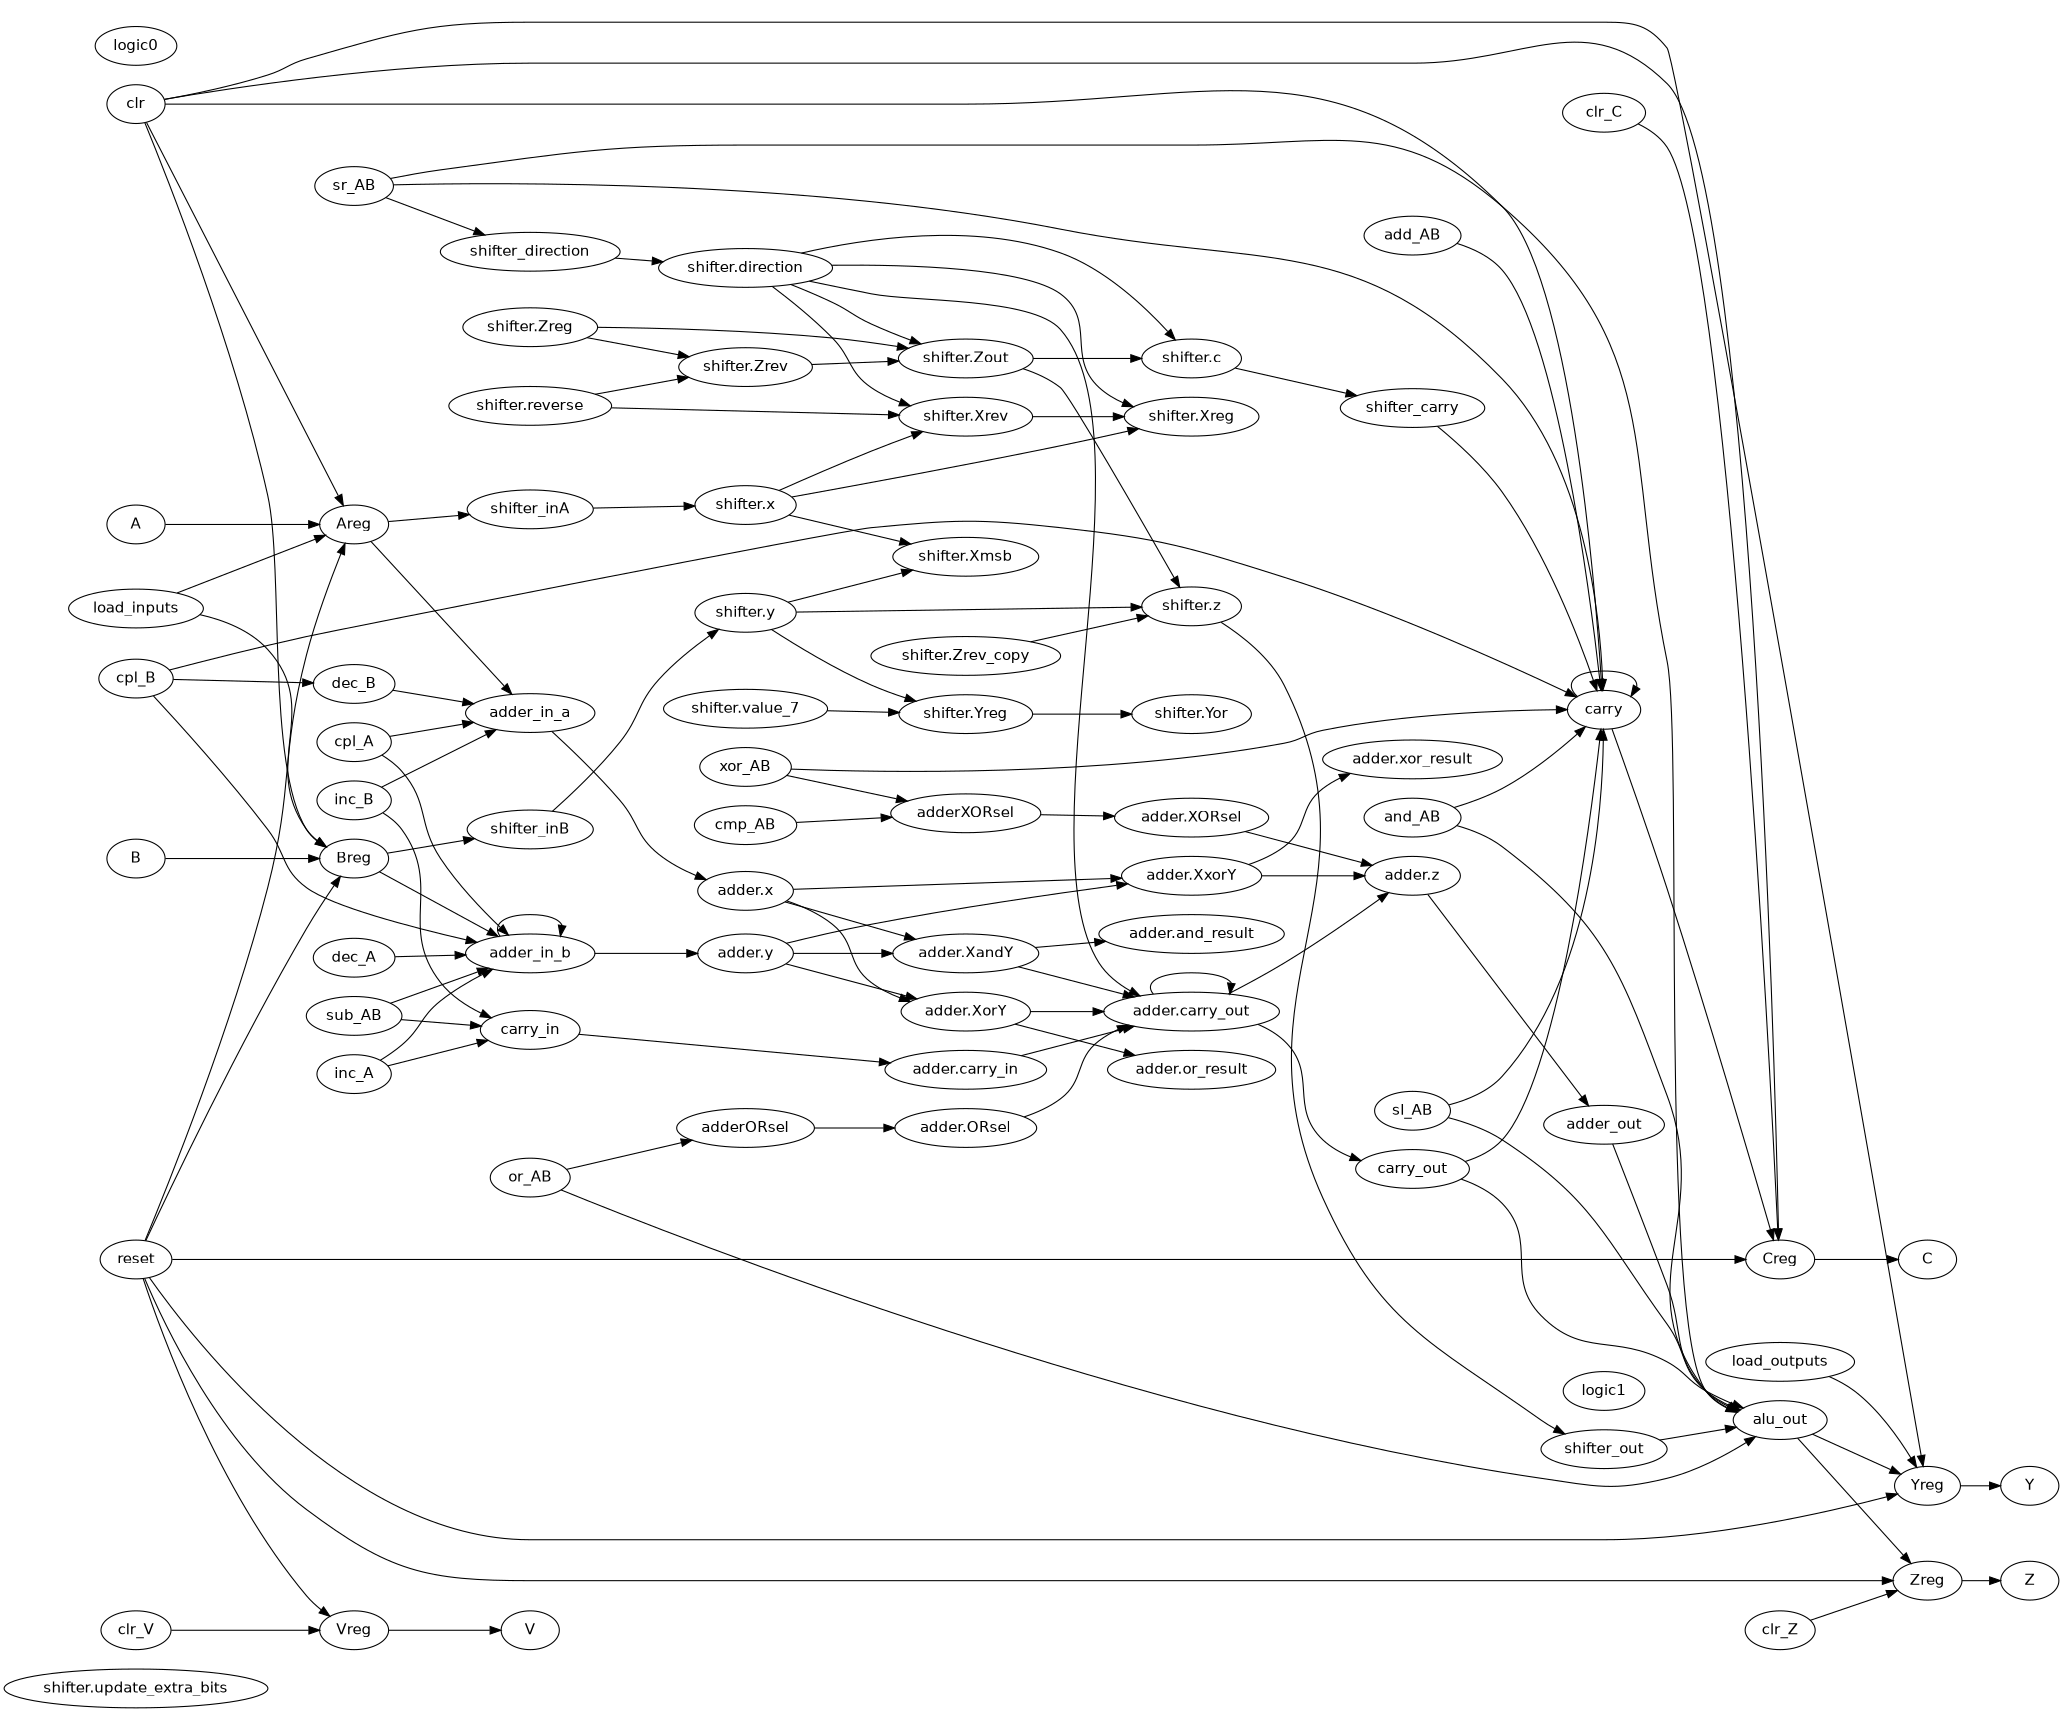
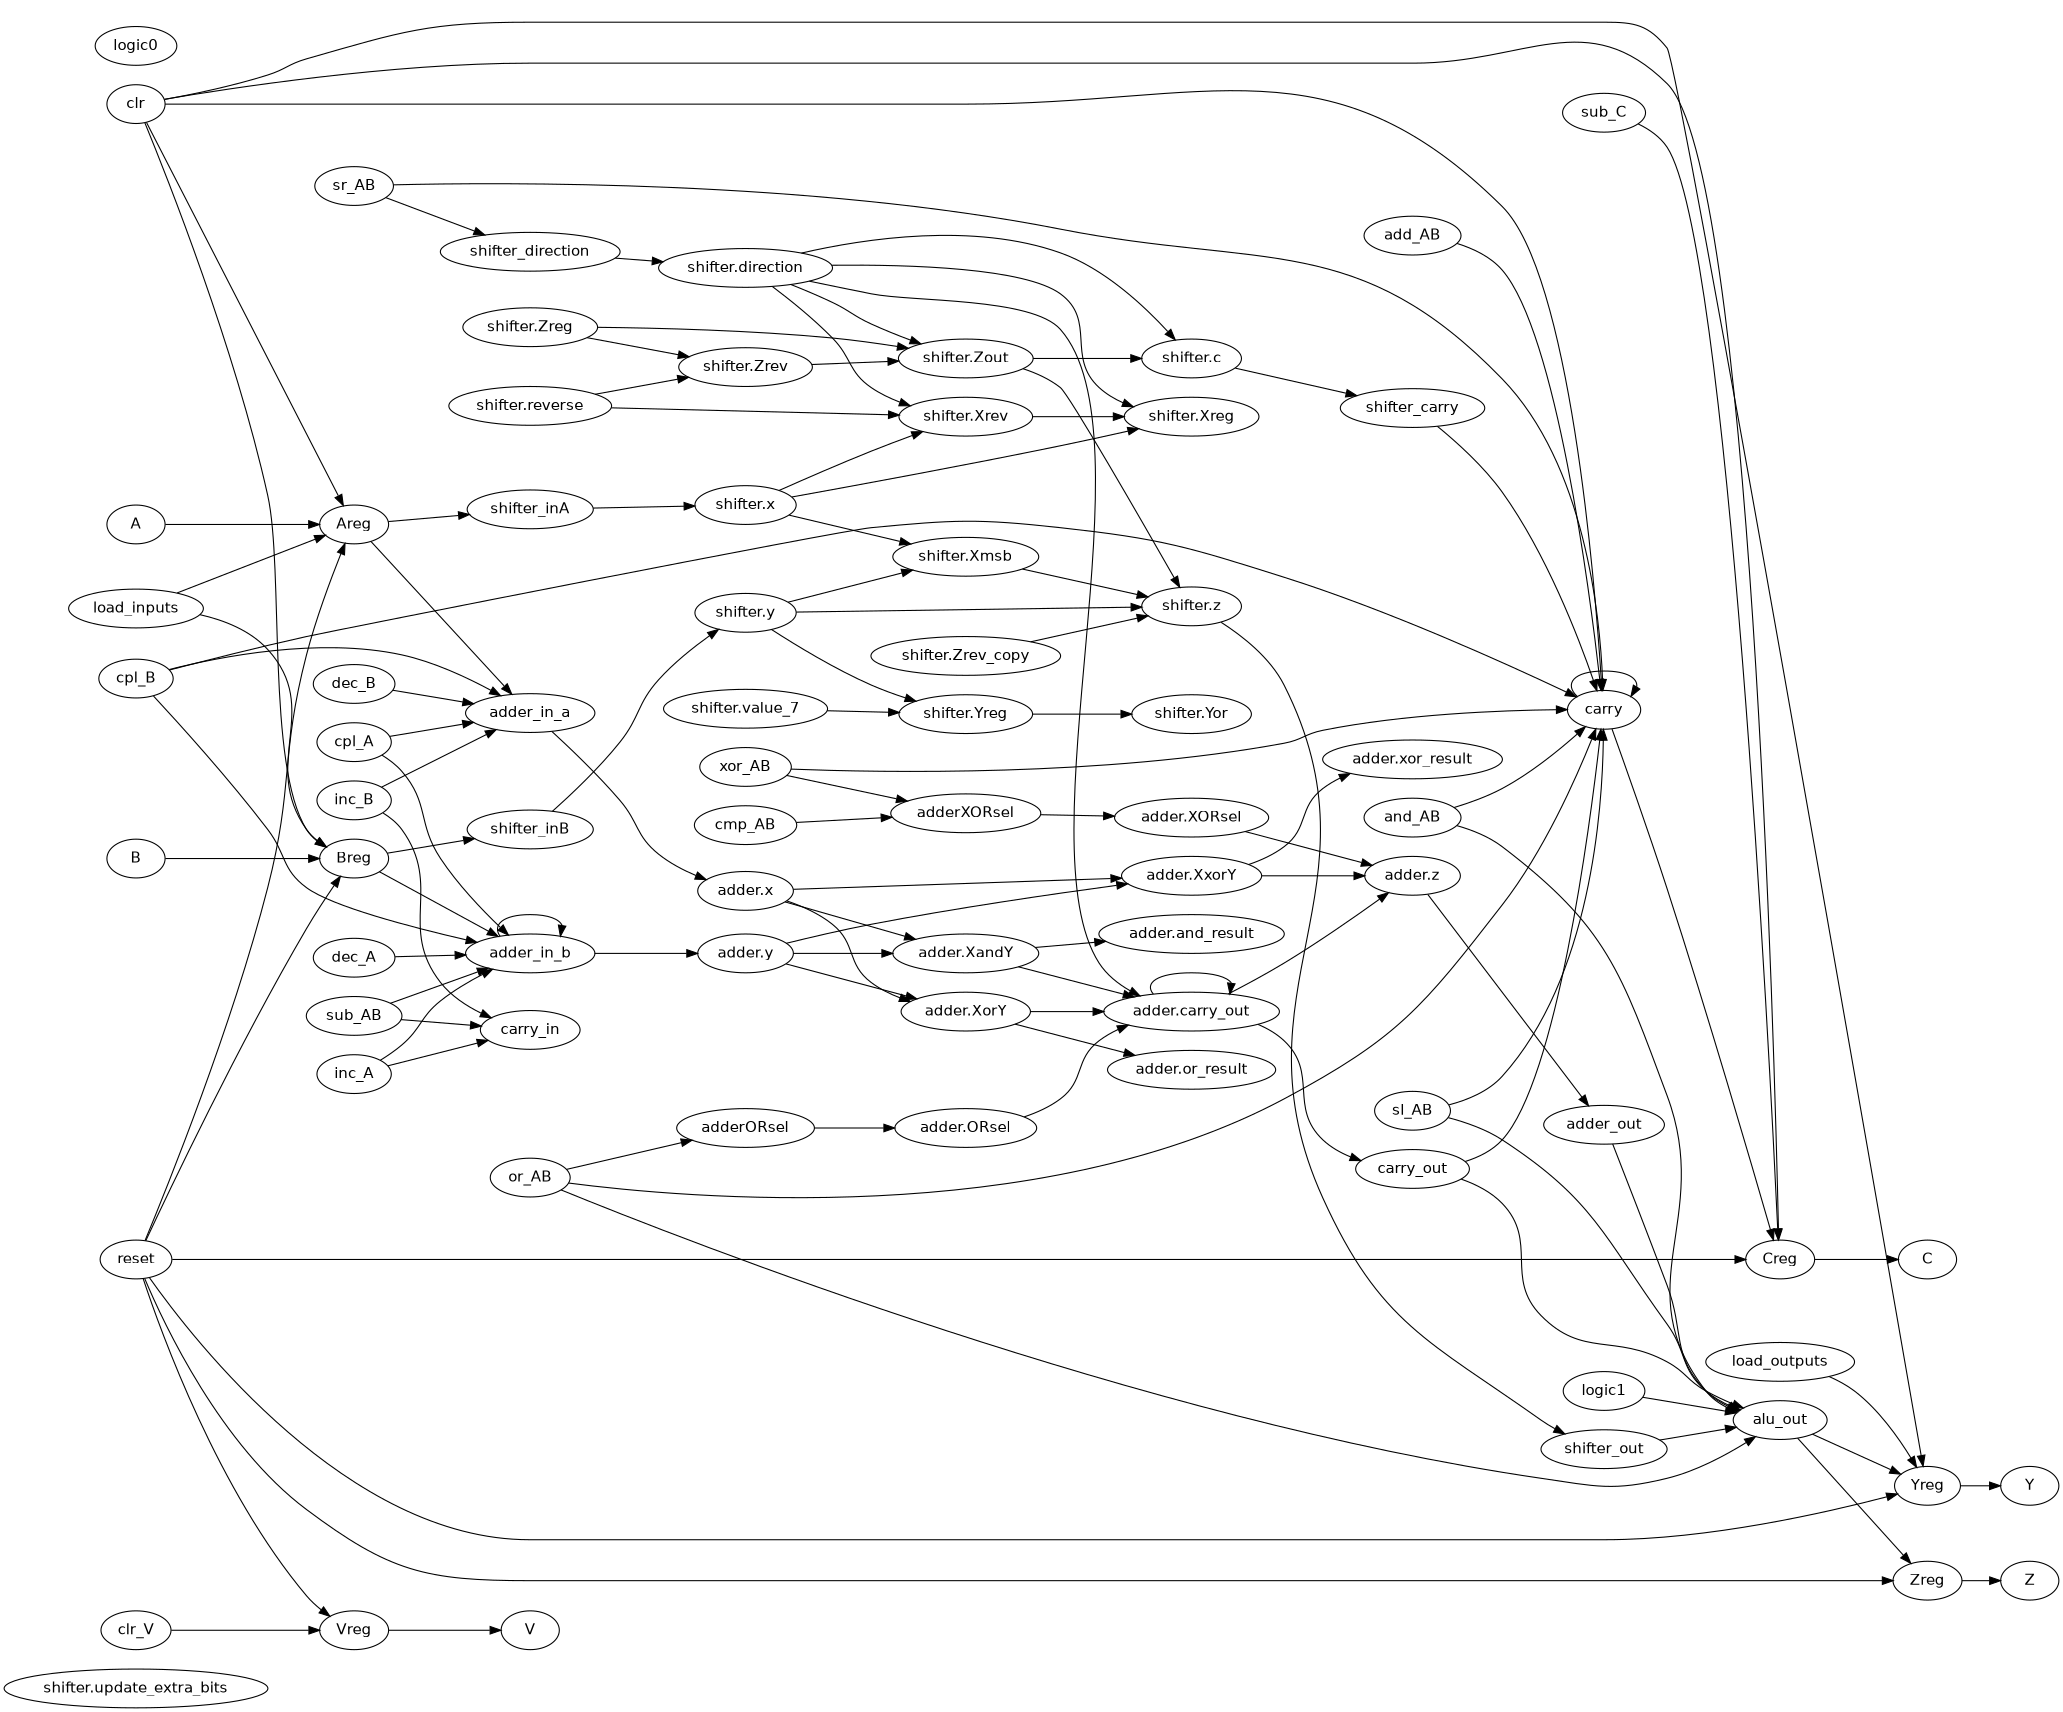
(1604, 113) -> (1604, 113)
(1548, 251) -> (1684, 1404)
none -> (1080, 582)
(238, 681) -> (333, 648)
(966, 1070) -> none
none -> (1170, 1146)
(1780, 1630) -> none
